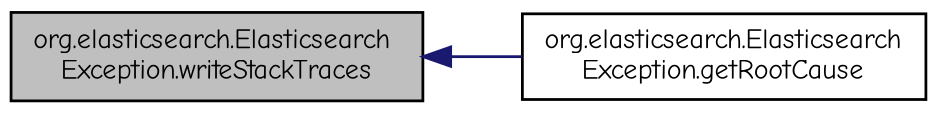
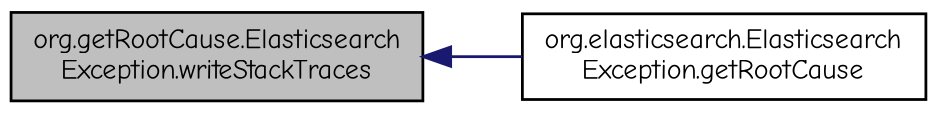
(217, 57) -> (217, 57)
